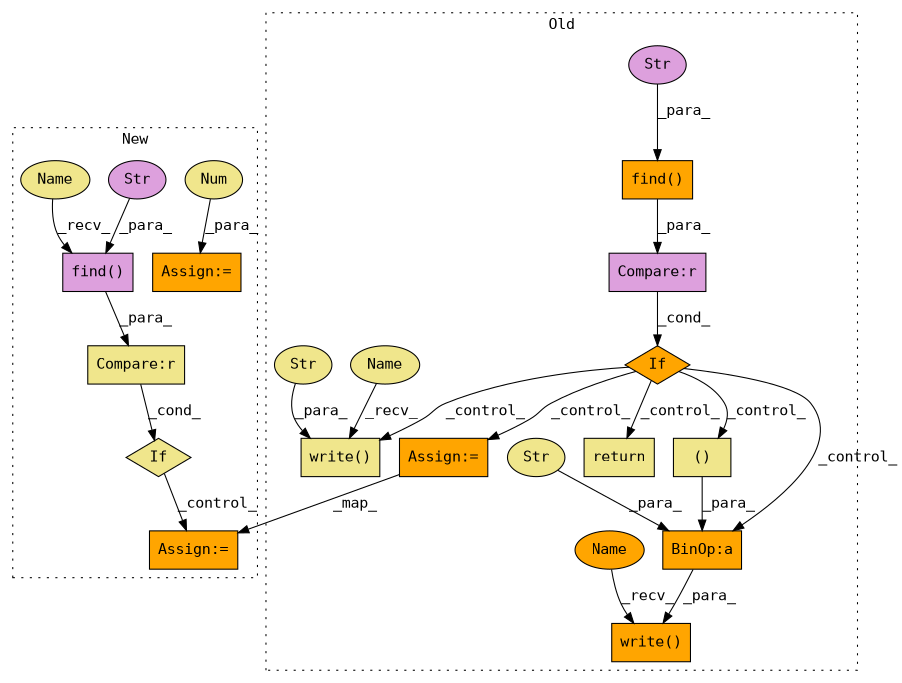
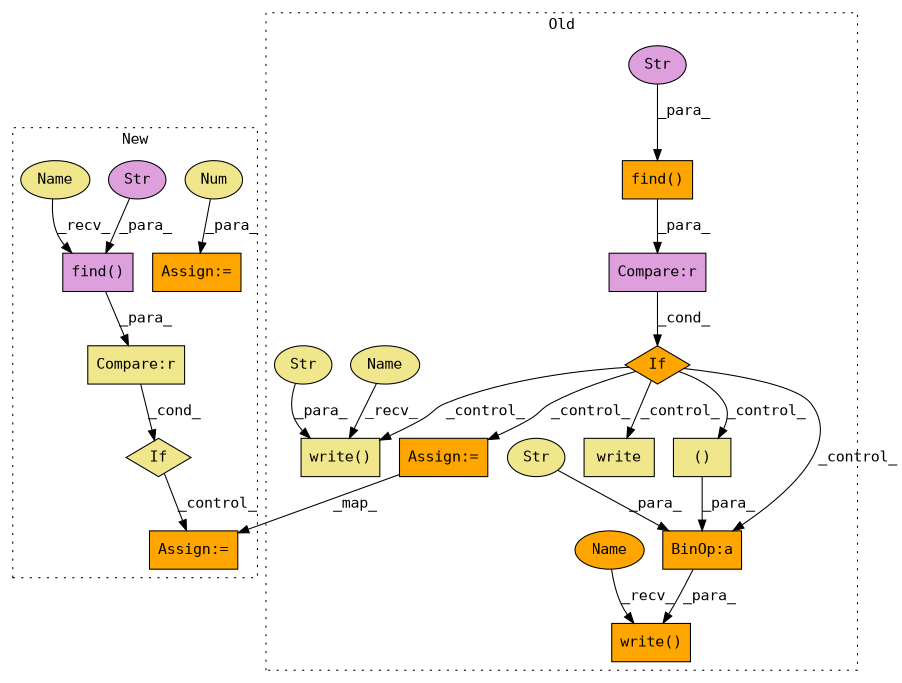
(619, 457) -> (619, 457)
